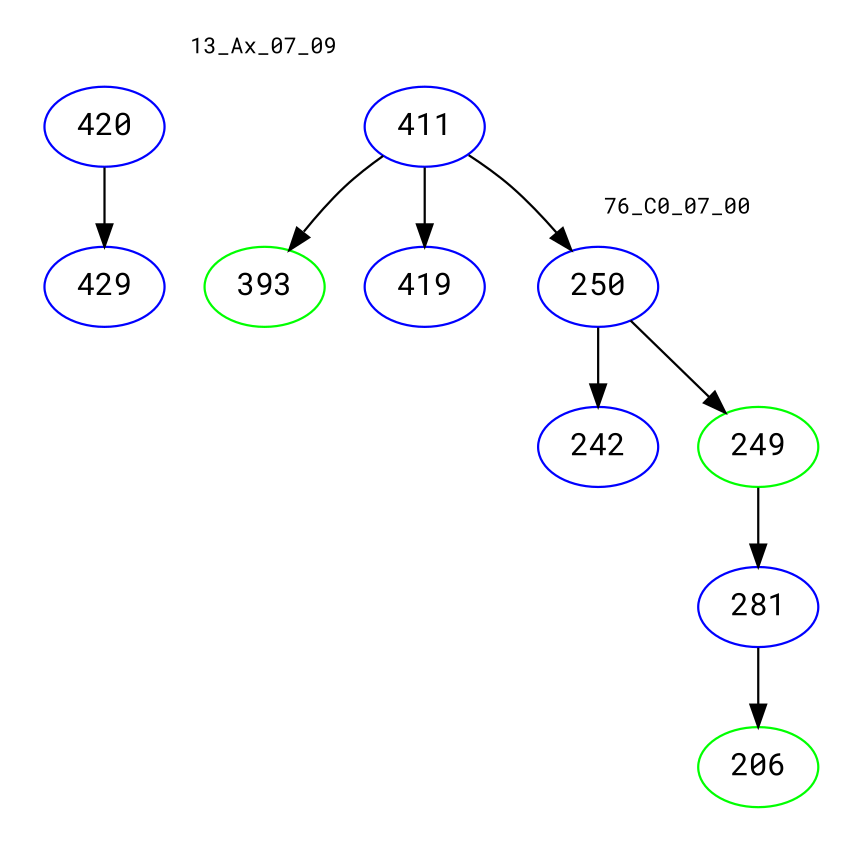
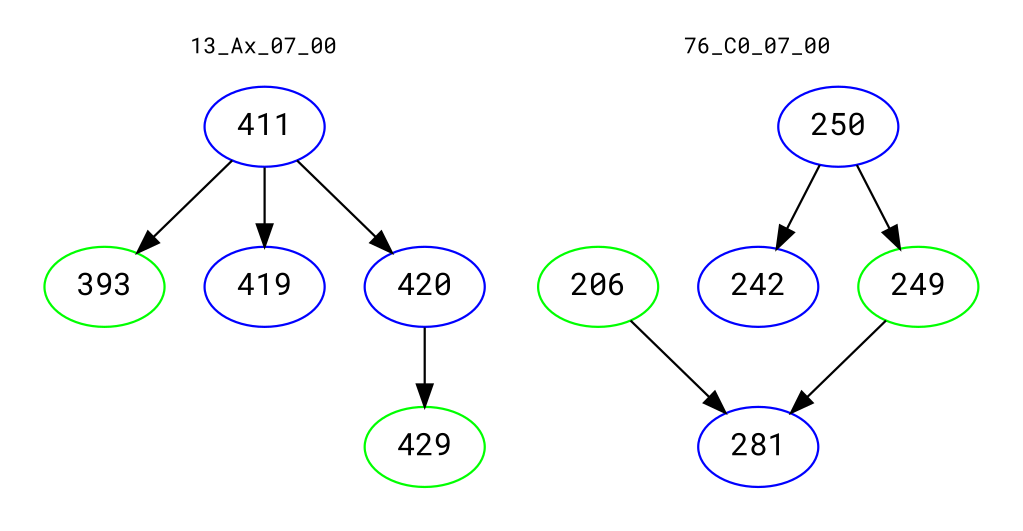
(265, 48) -> (265, 48)
(534, 209) -> (336, 199)
(105, 287) -> (425, 447)
(758, 676) -> (670, 359)
